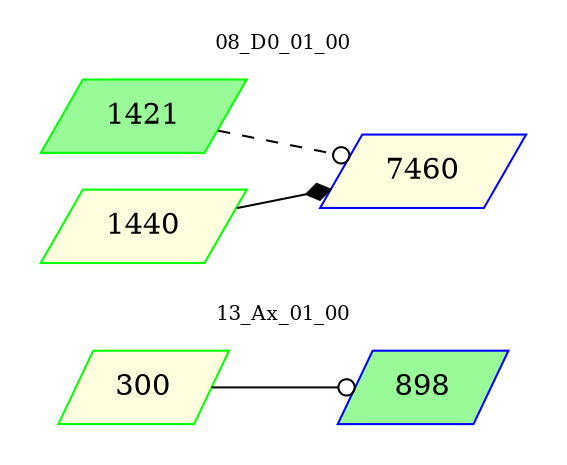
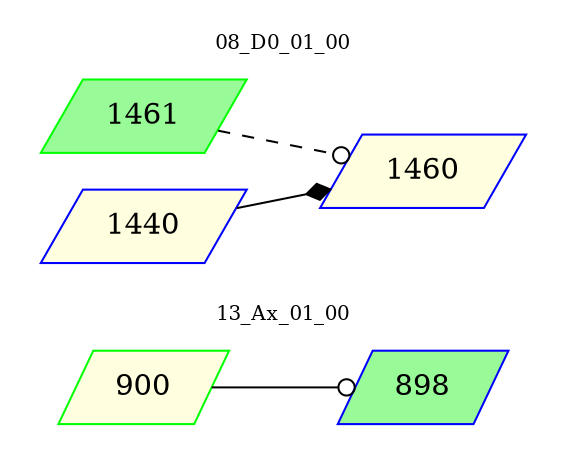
(144, 116) -> (144, 116)
(423, 171) -> (423, 171)
(144, 226) -> (144, 226)
(144, 387) -> (144, 387)
